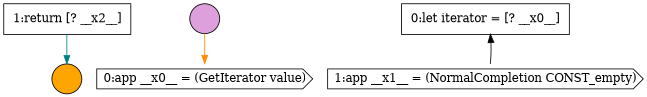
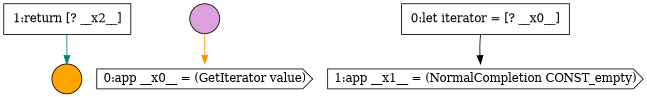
(491, 53) -> (480, 45)
